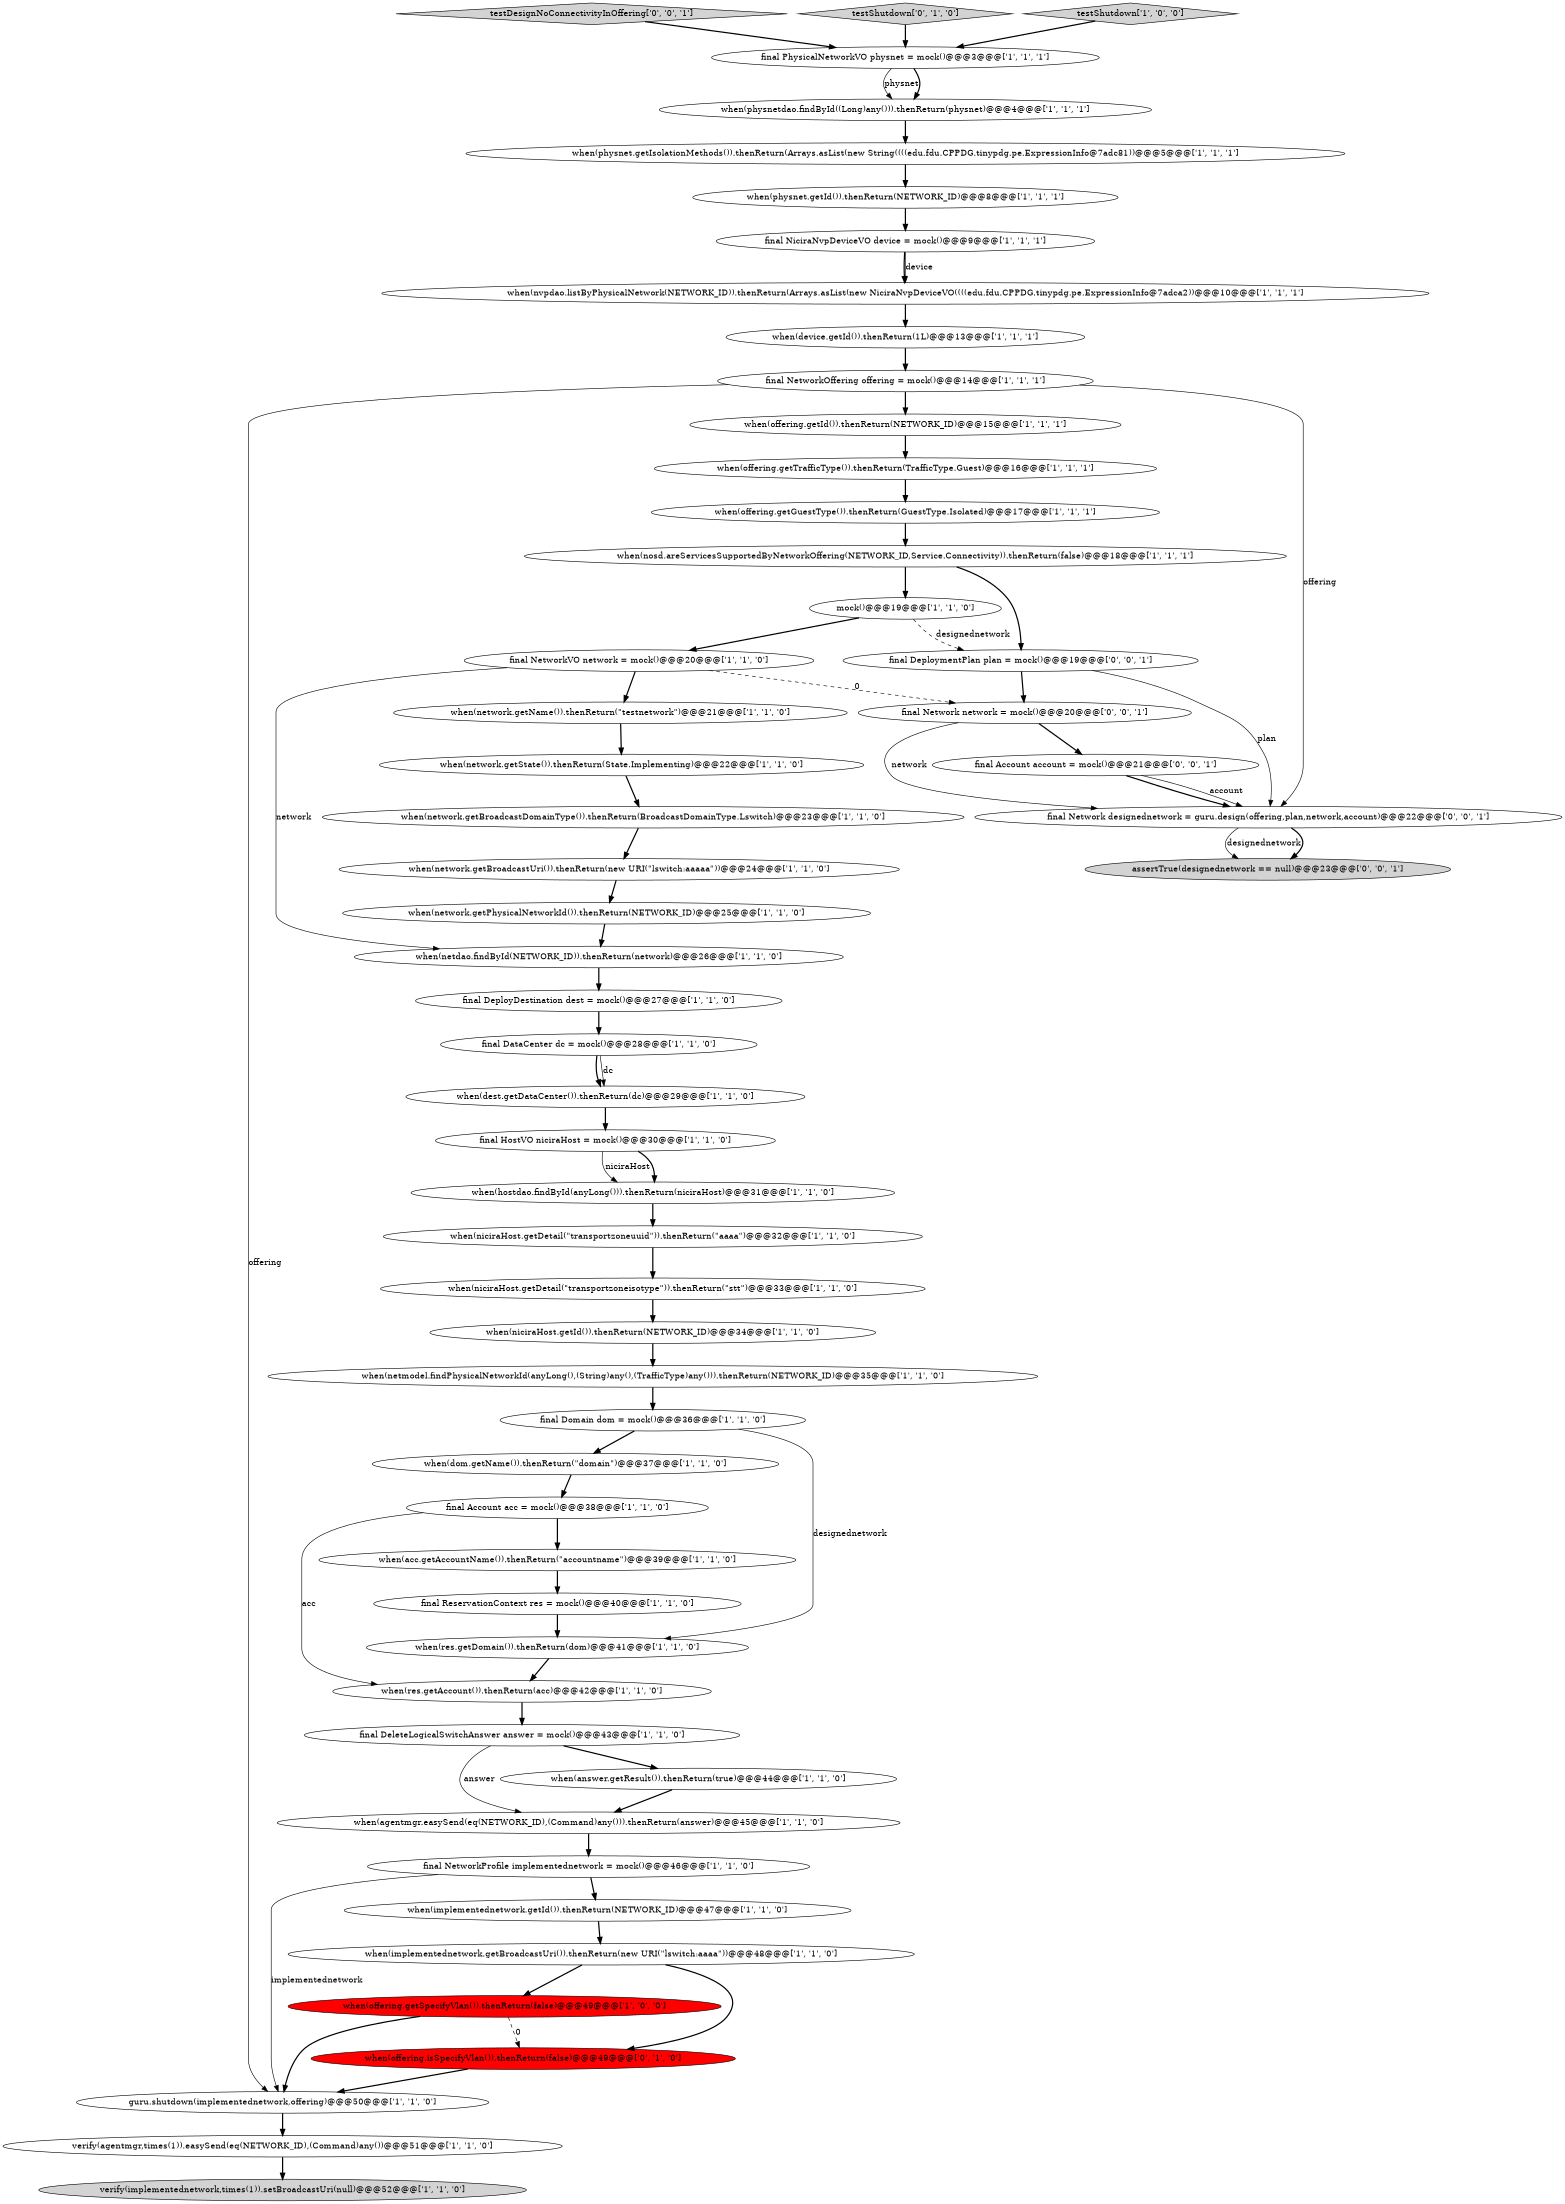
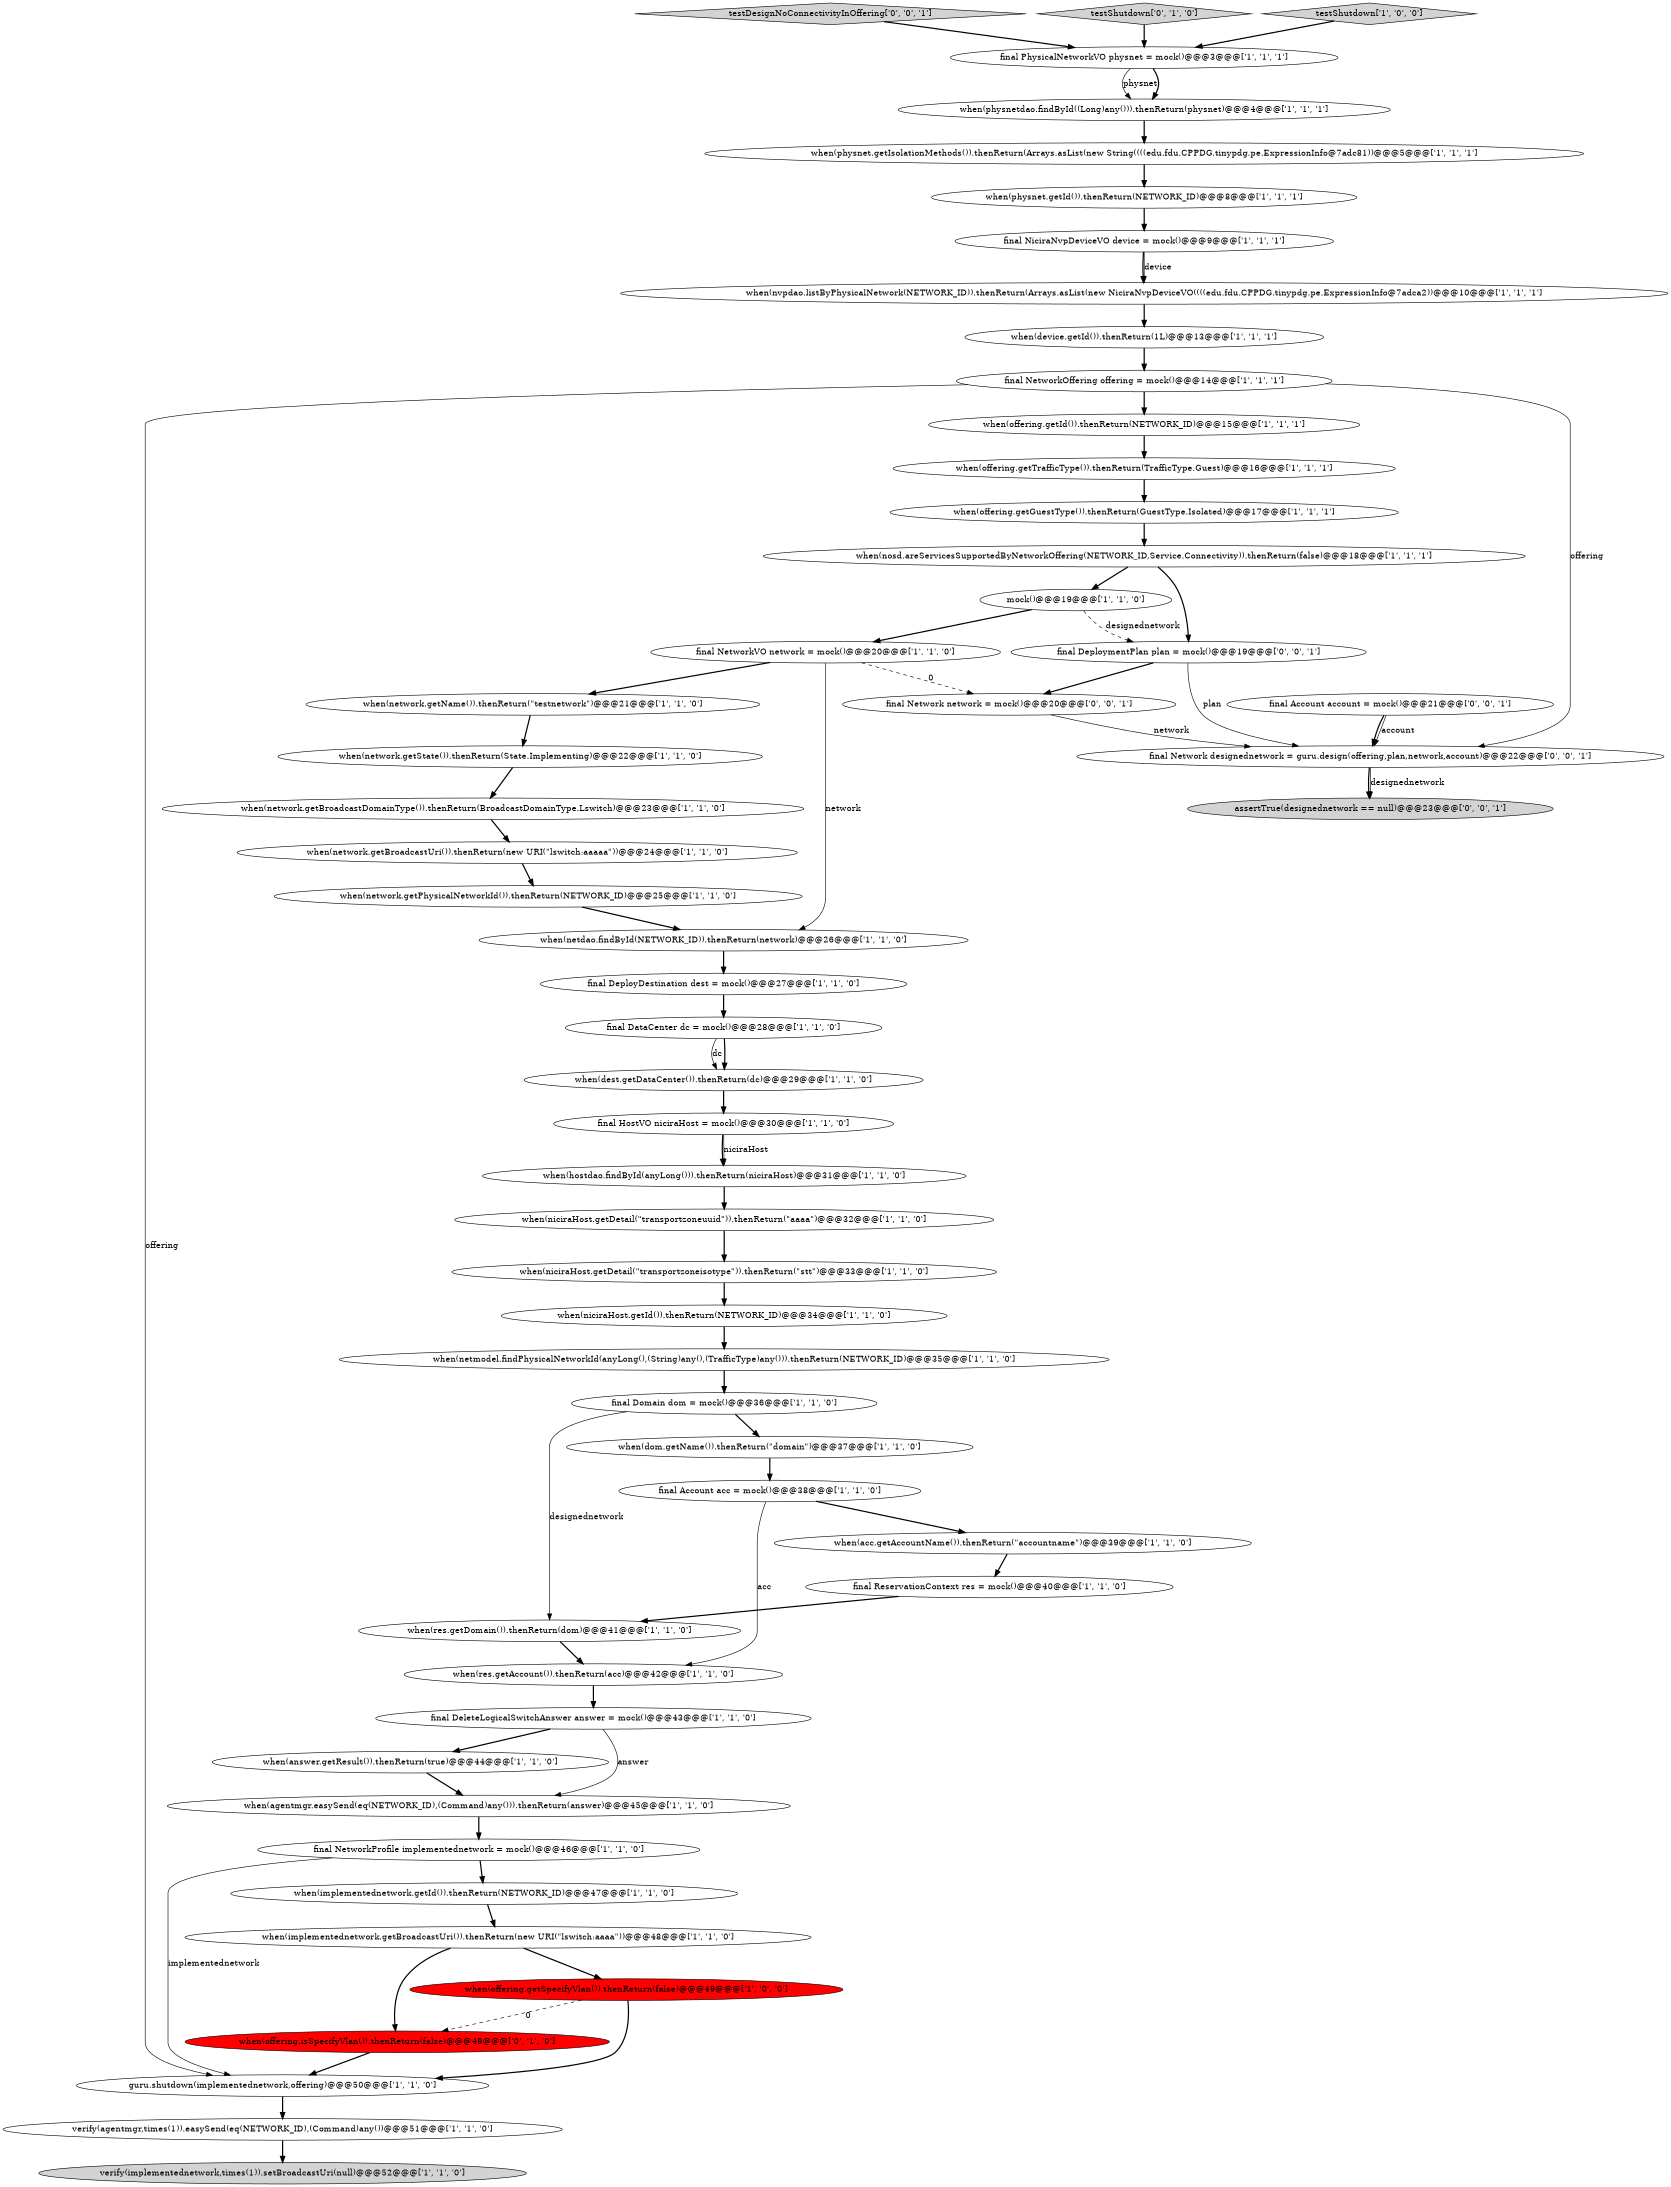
(1058, 737) -> none
